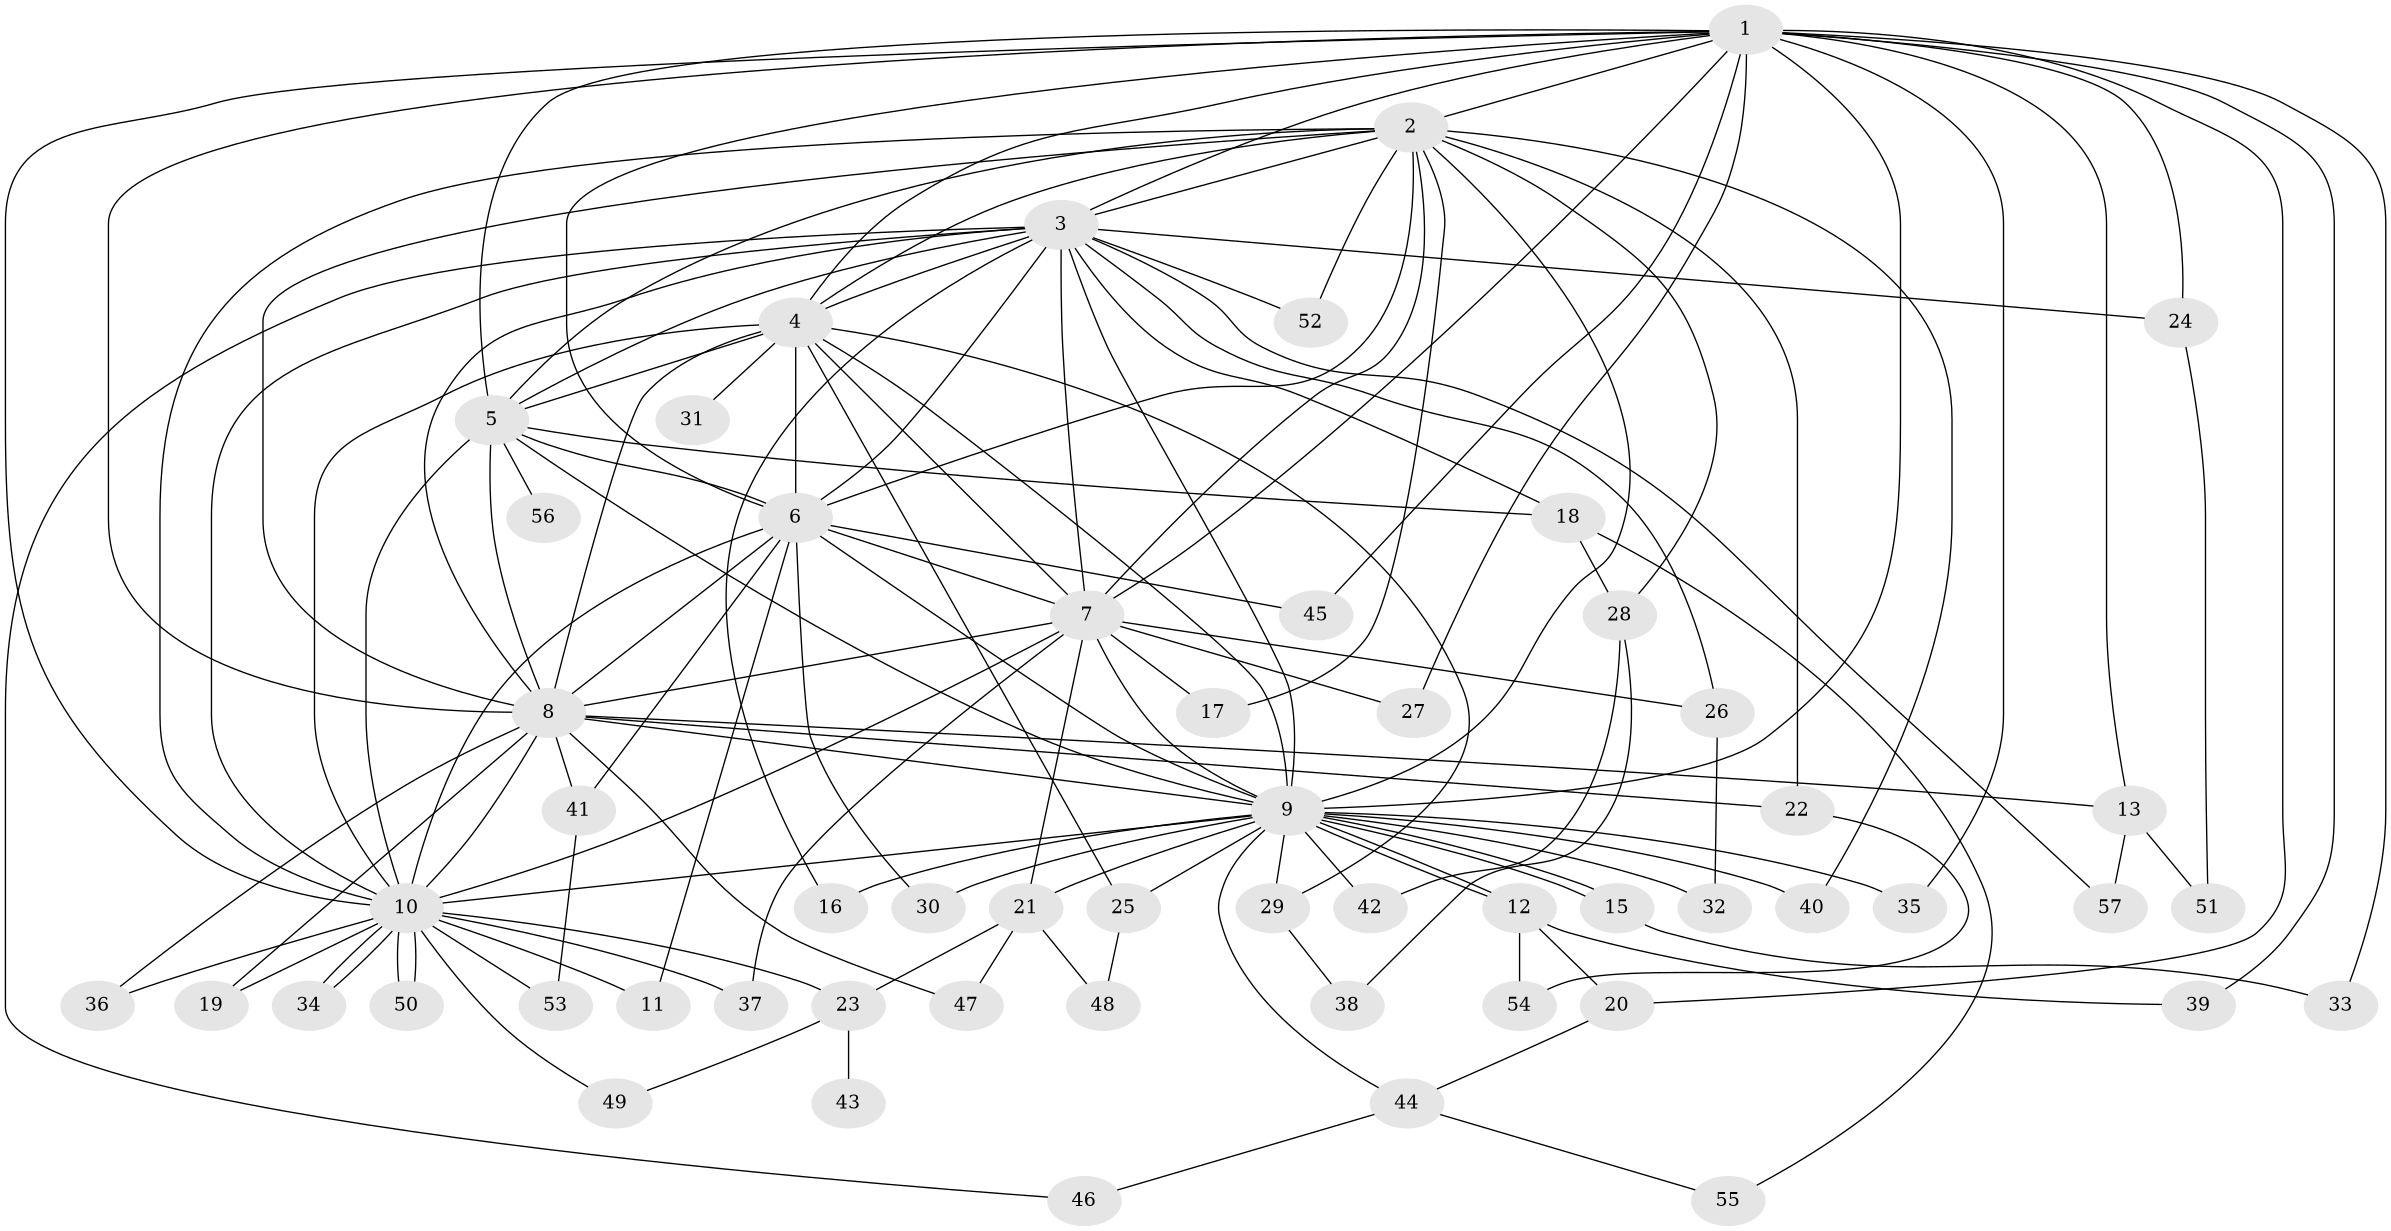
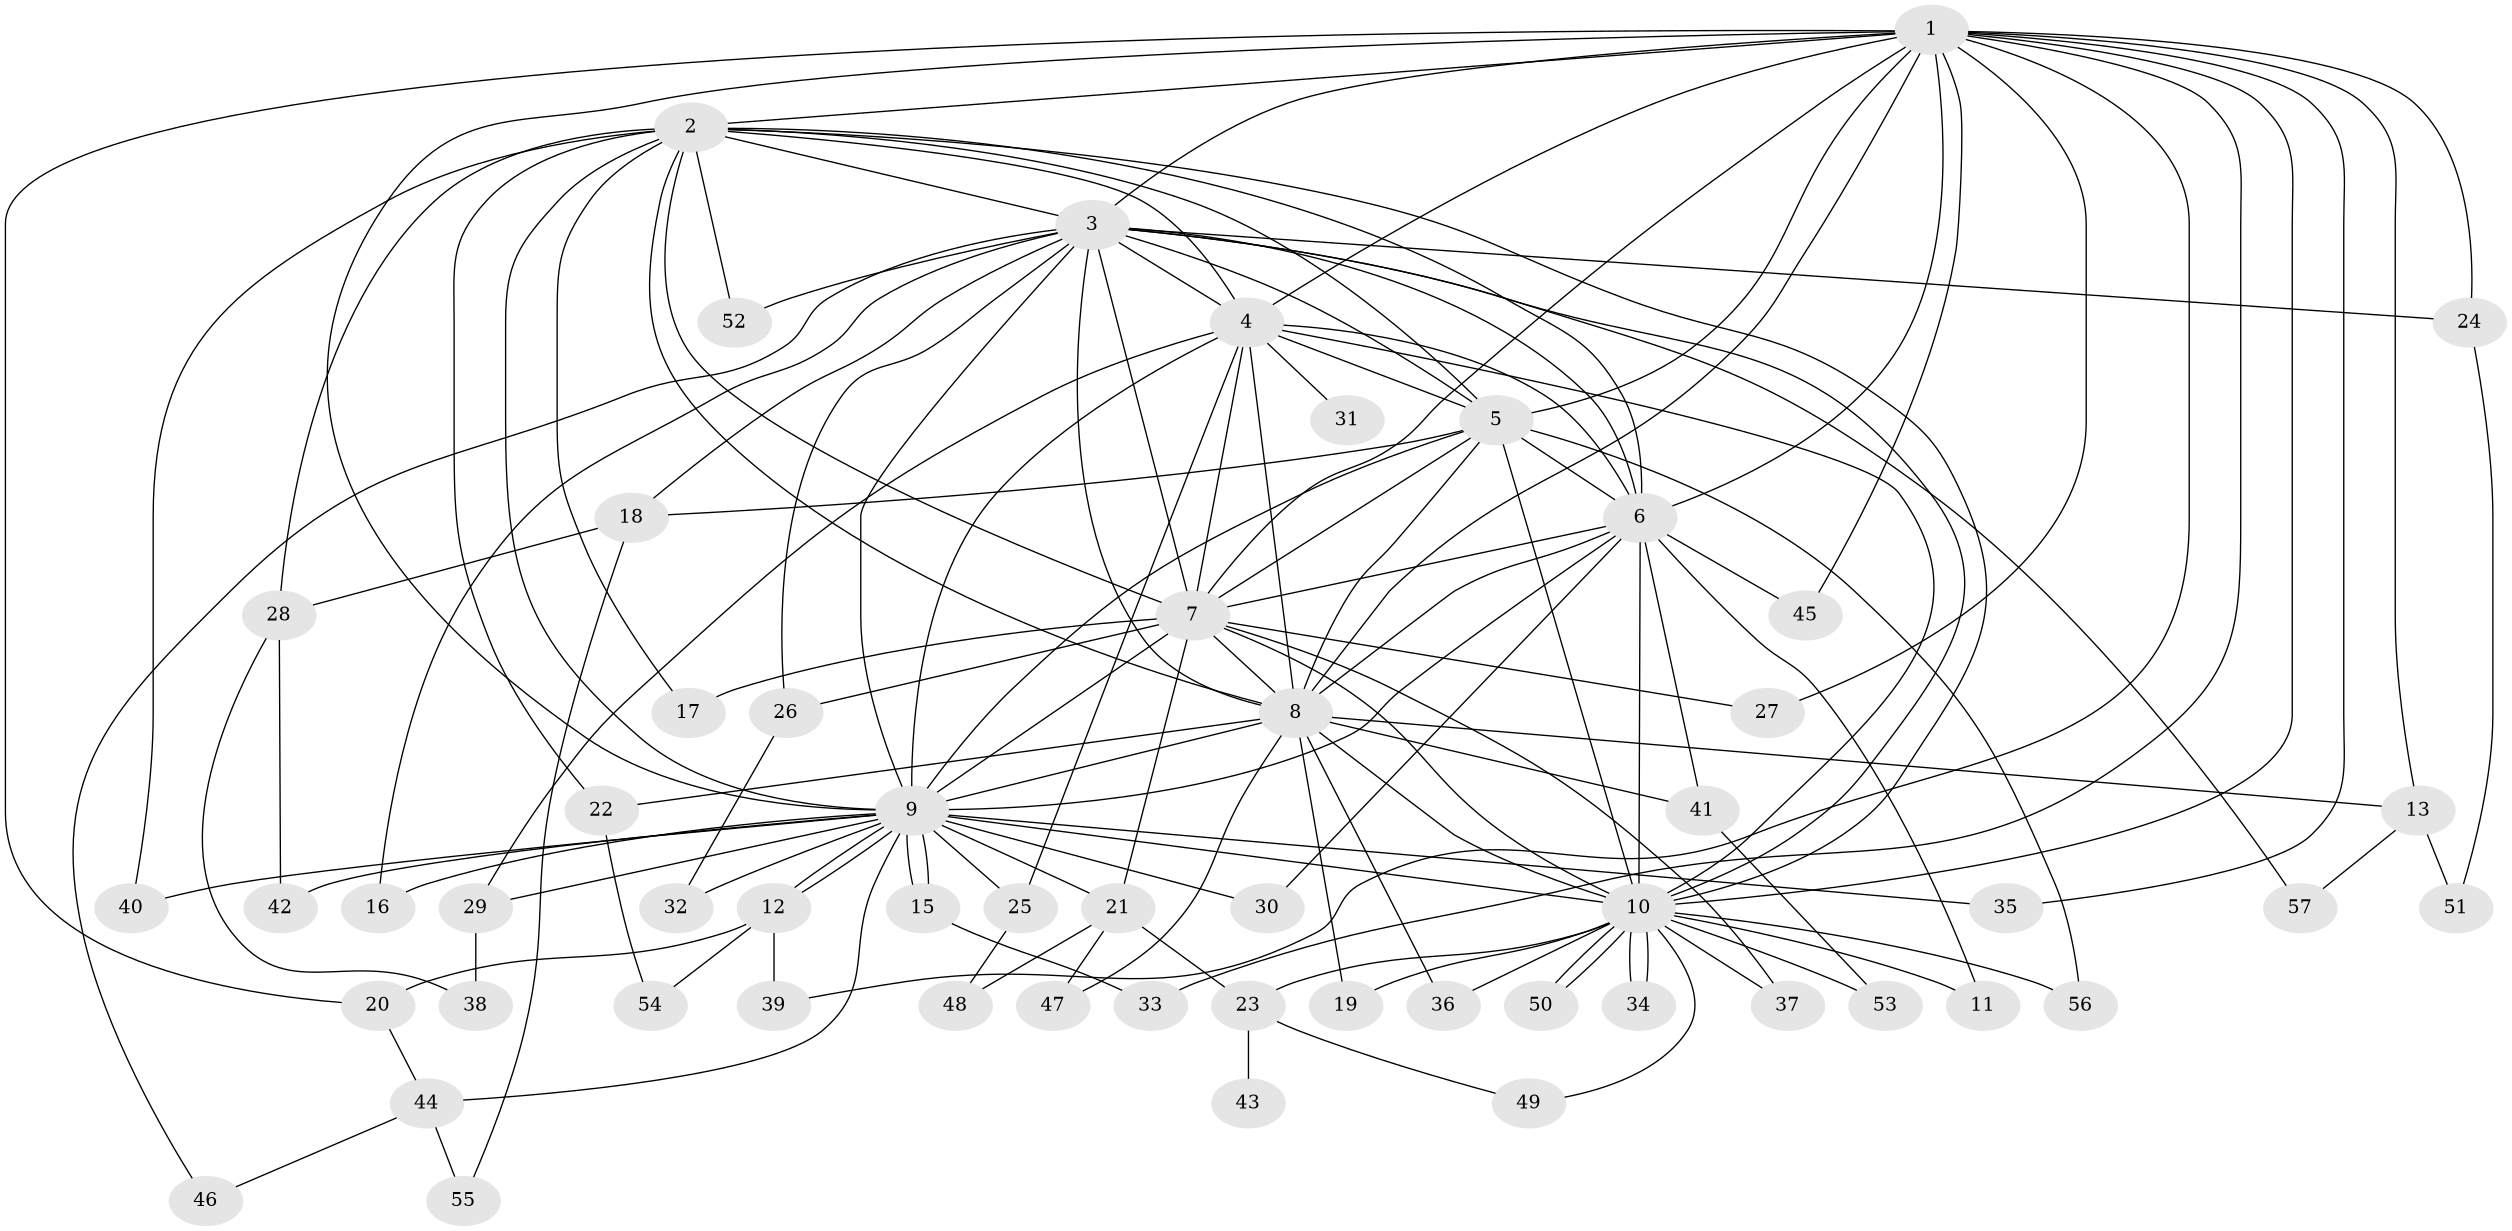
none -> (1345, 518)
none -> (1866, 941)
